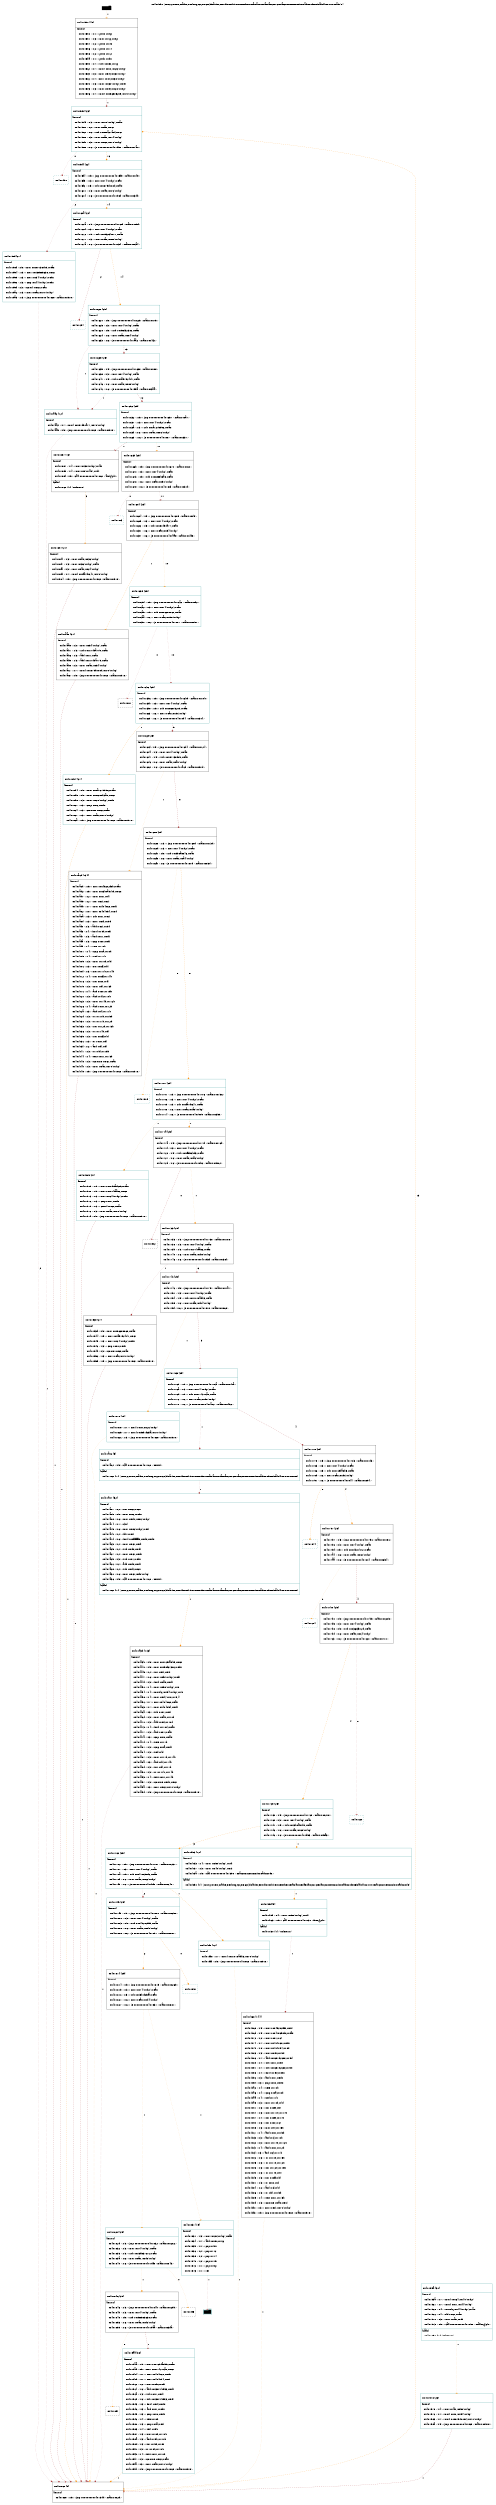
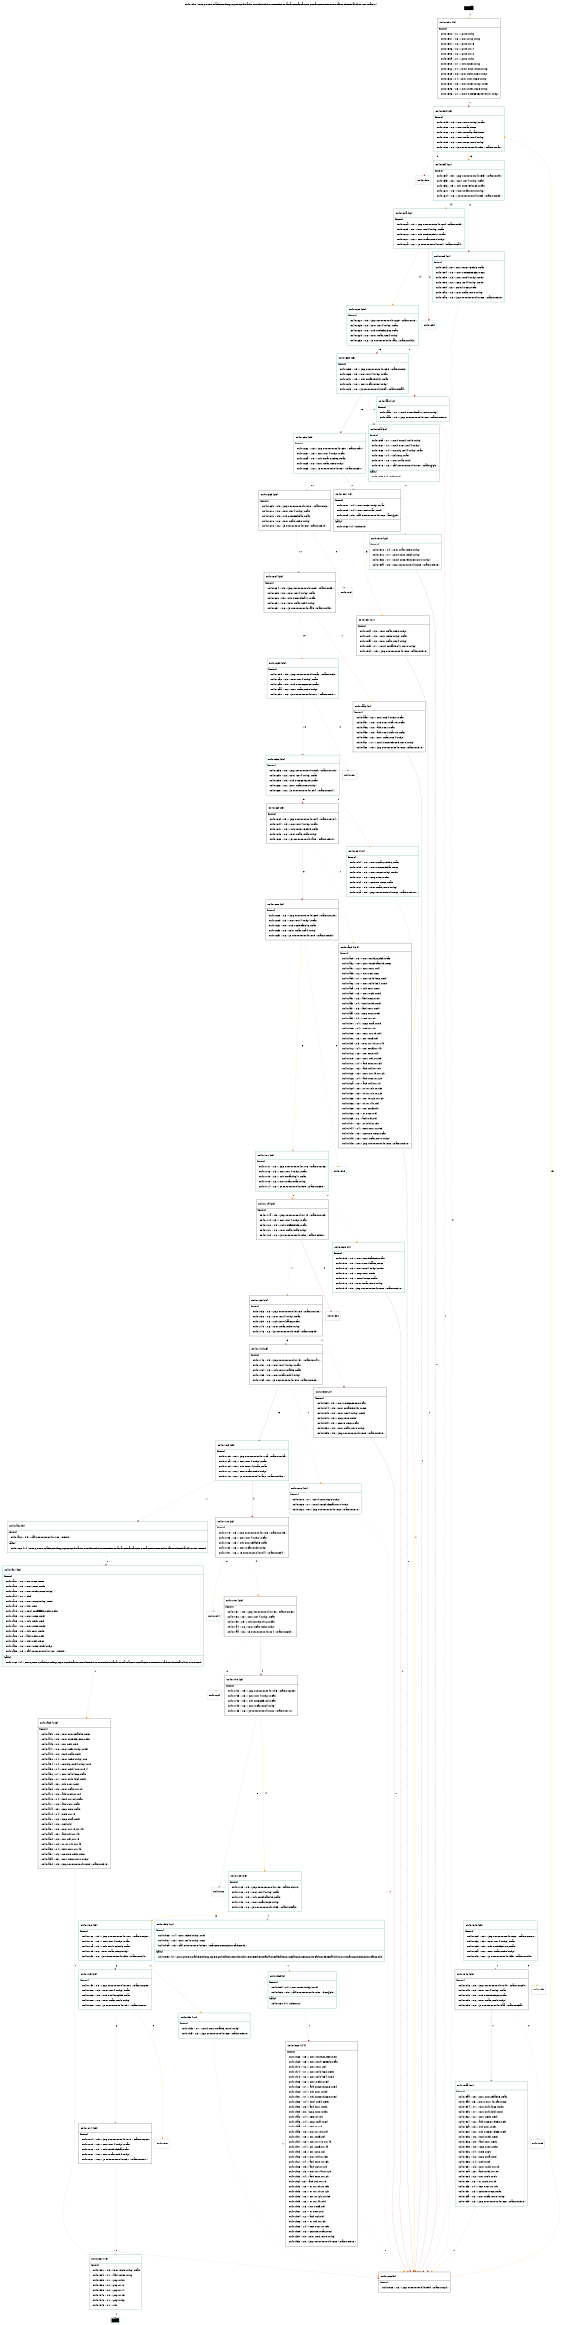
(99, 401) -> (370, 409)
(143, 2118) -> none
